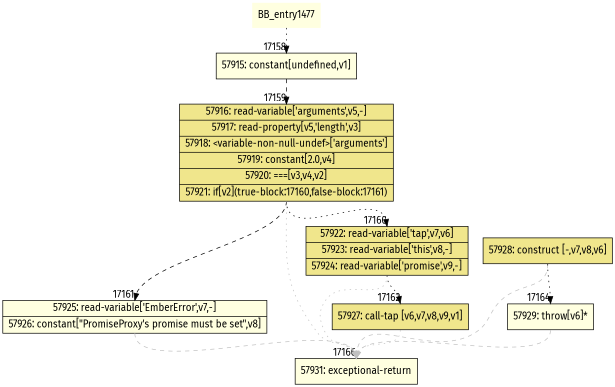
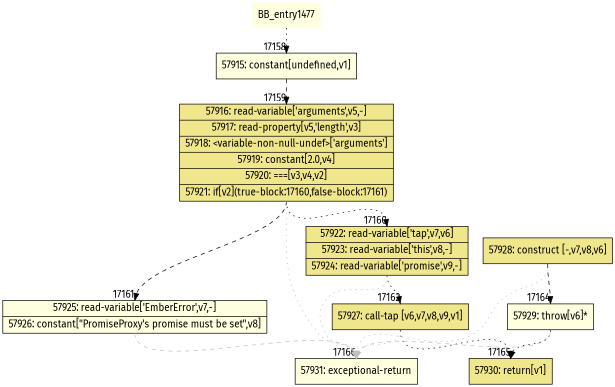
(549, 280) -> (549, 280)
(464, 337) -> (464, 337)
none -> (511, 371)
